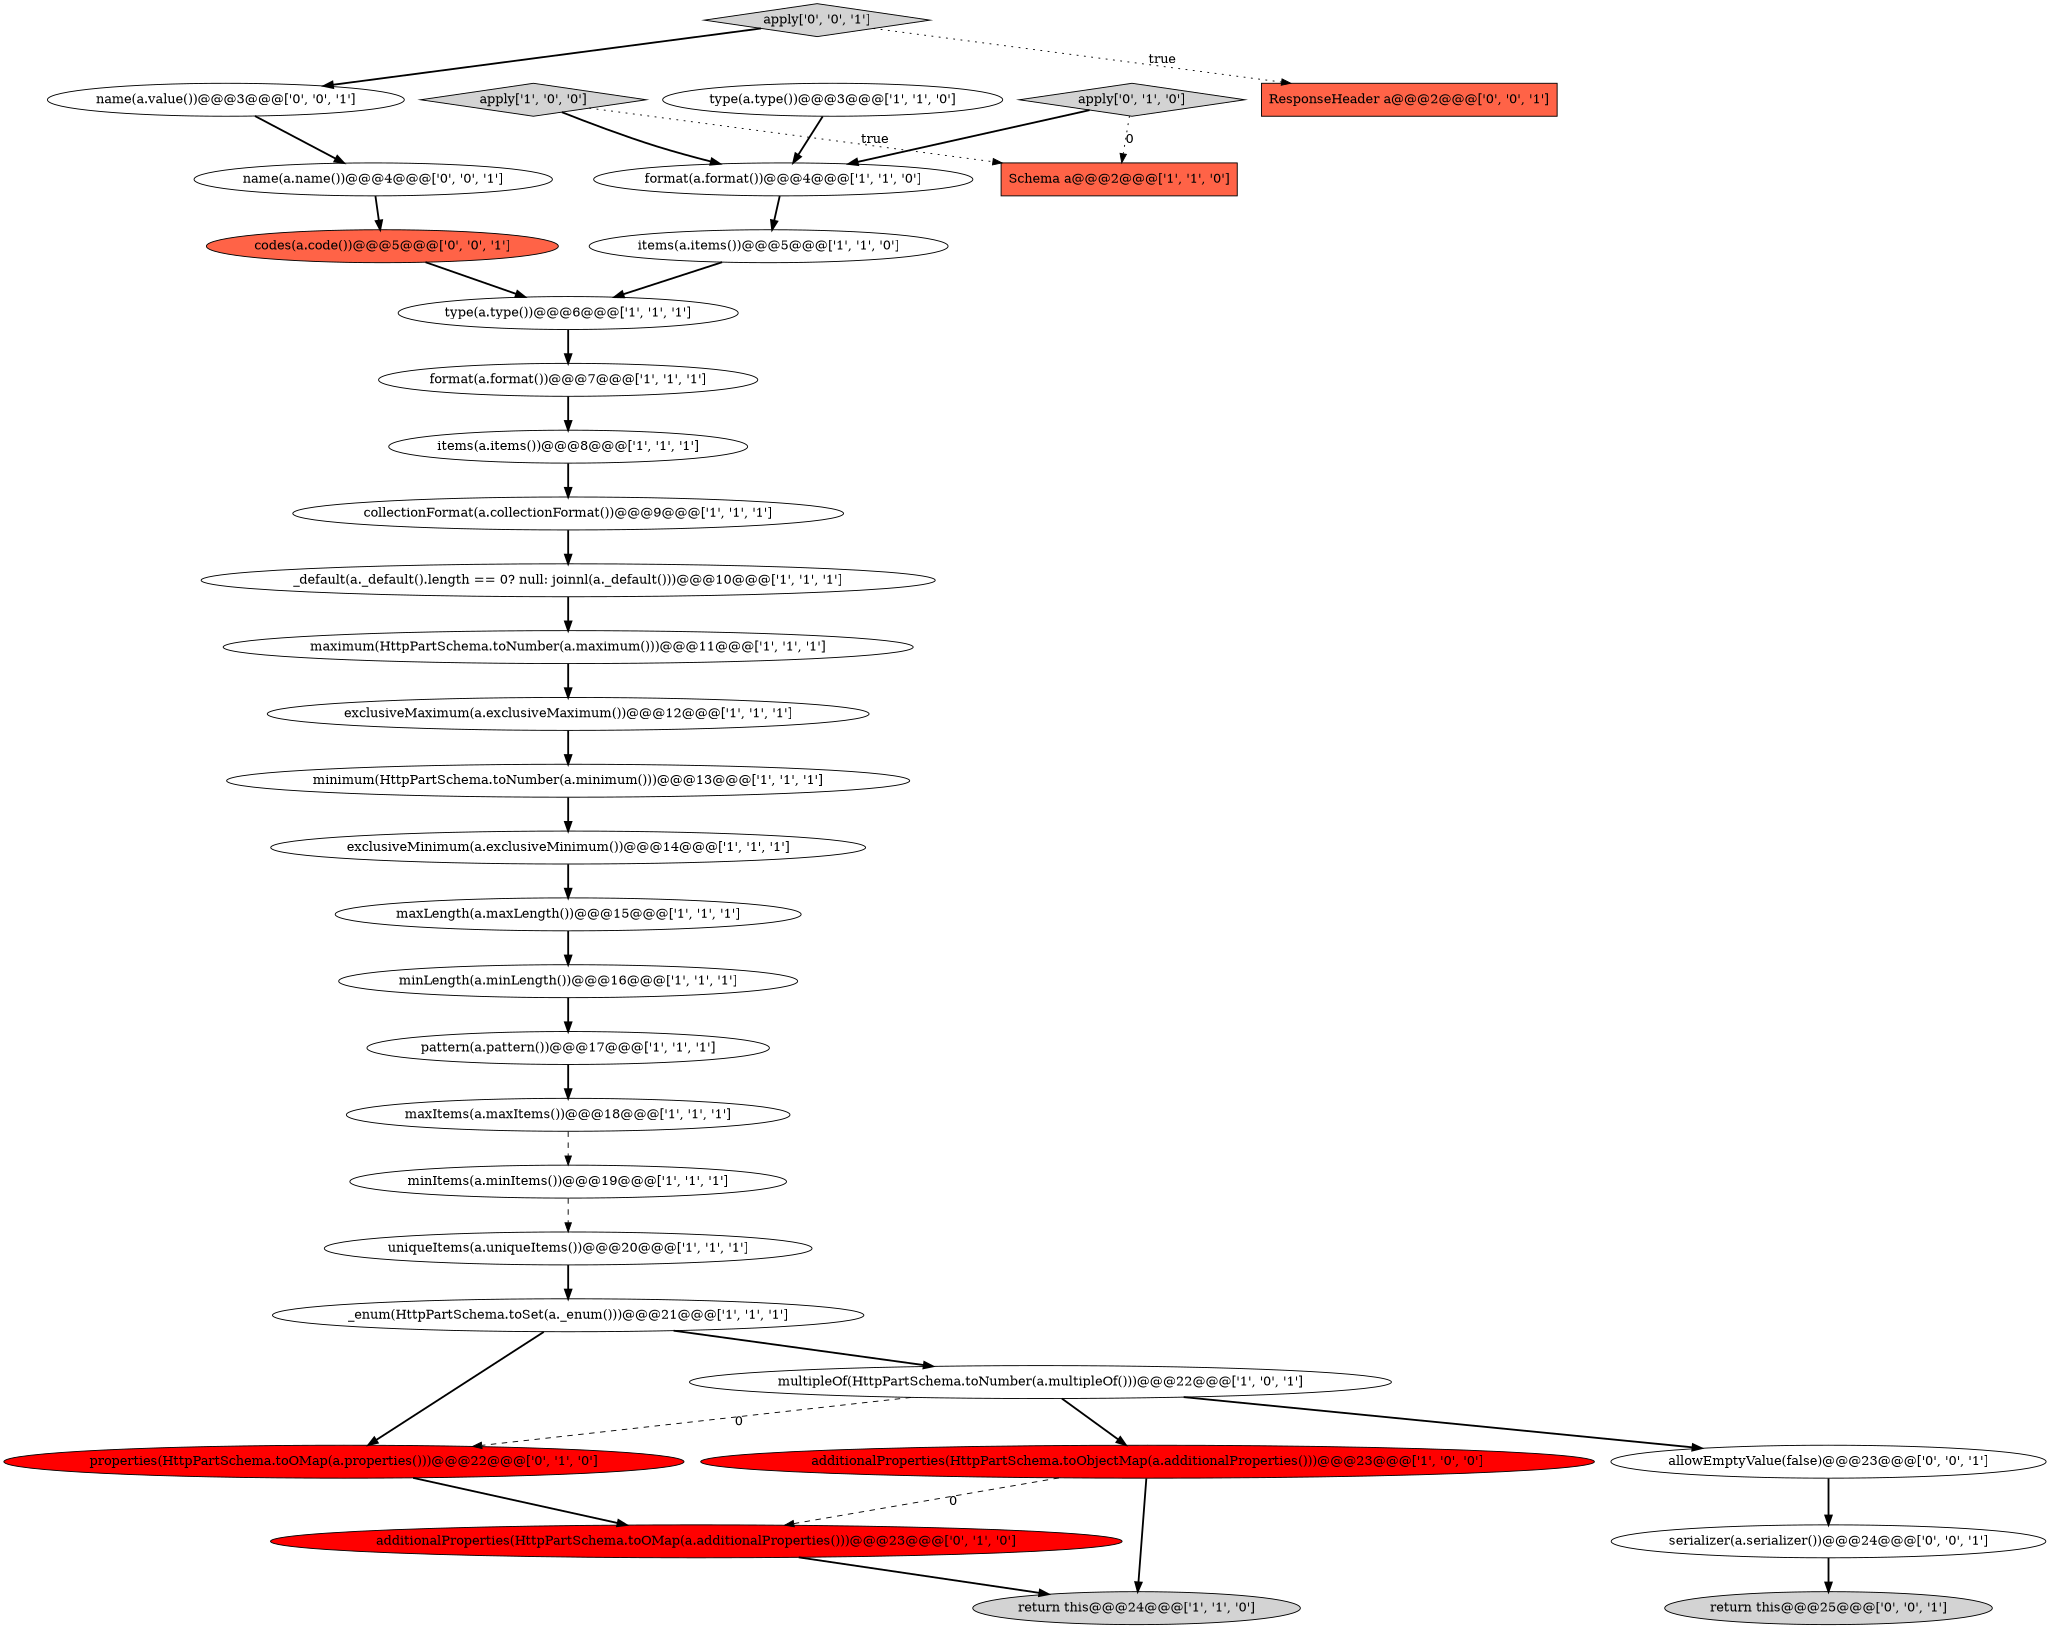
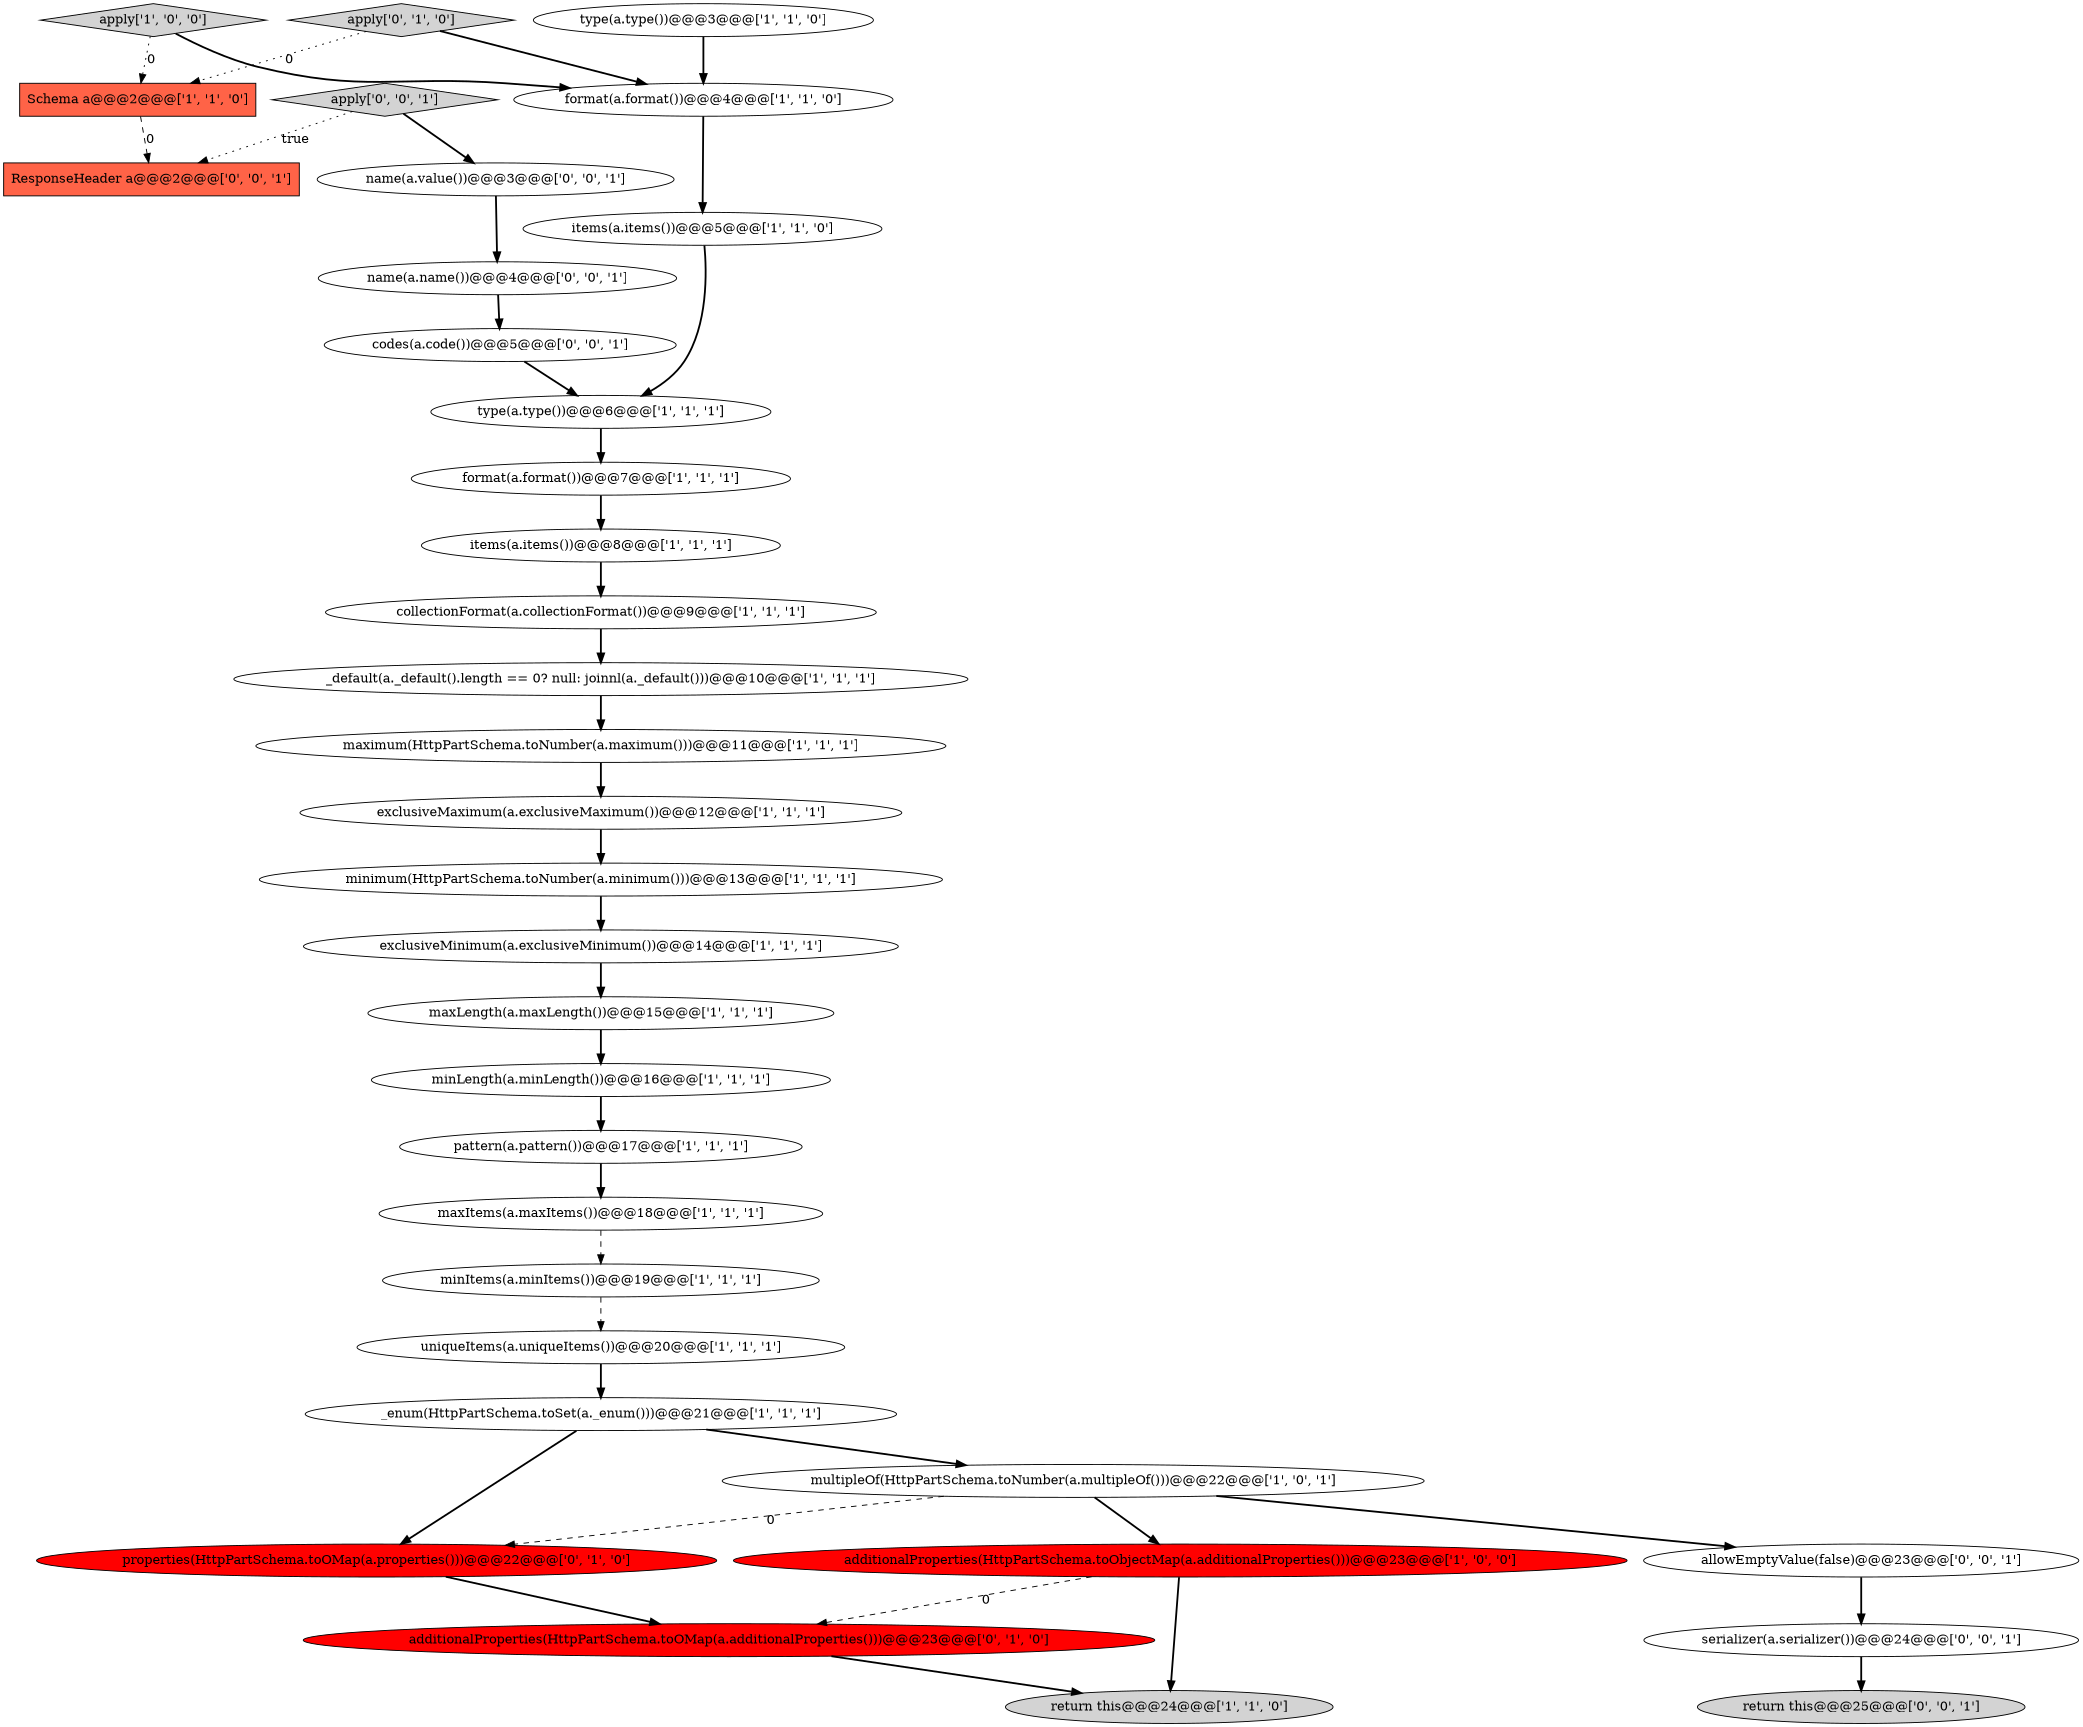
none -> (144, 135)
(875, 140) -> (151, 60)
(382, 246) -> (500, 345)
